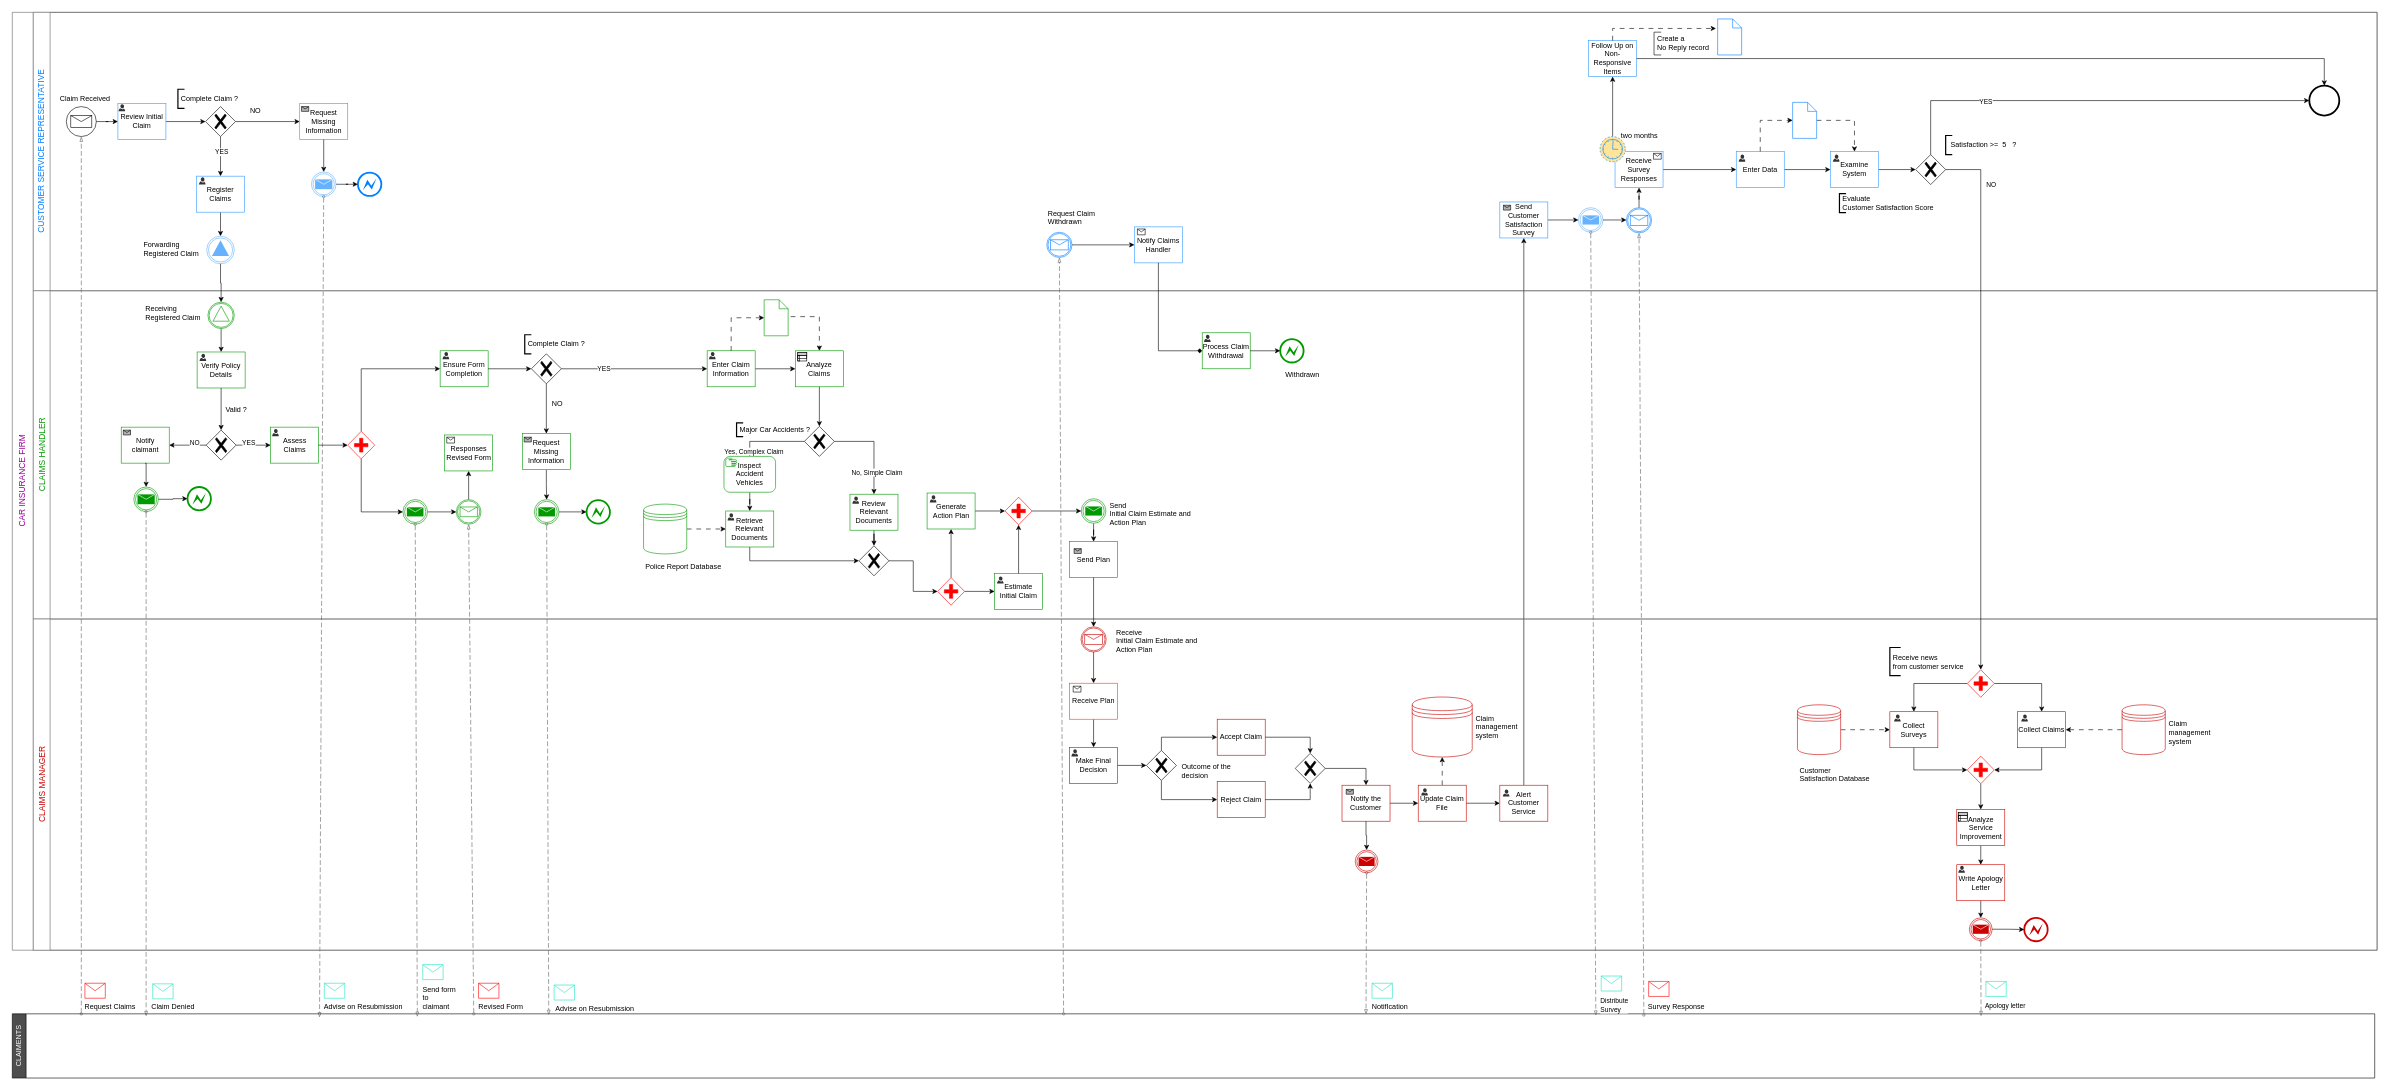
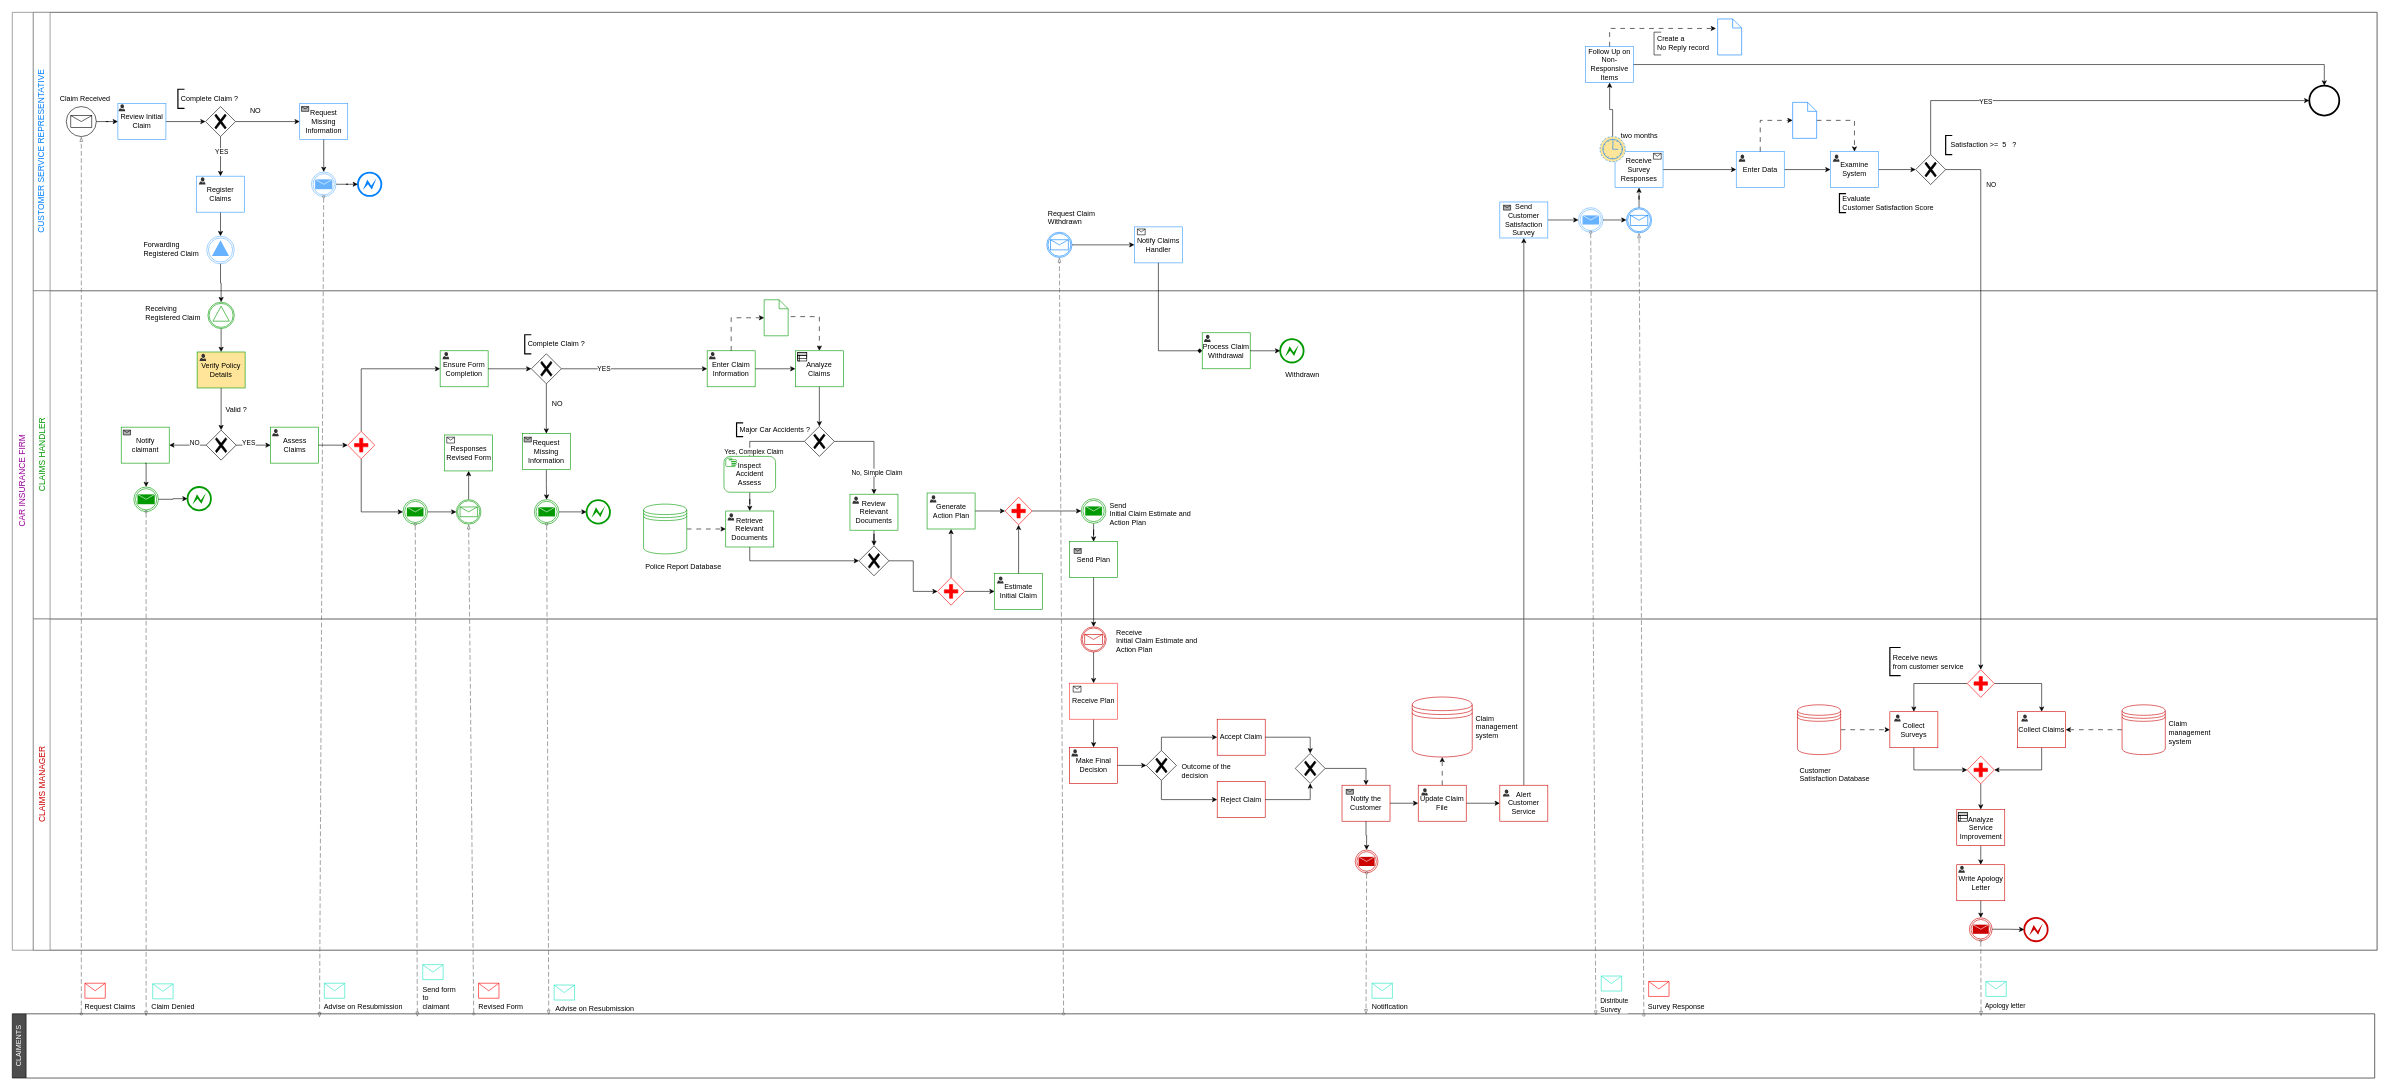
(1613, 59) -> (1610, 65)
(221, 370) -> (221, 370)
(750, 474) -> (750, 474)
